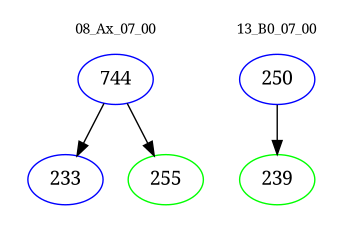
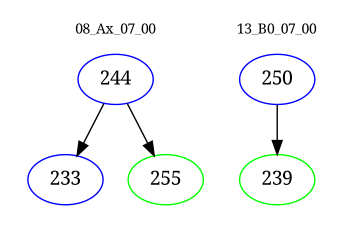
(116, 79) -> (116, 79)
